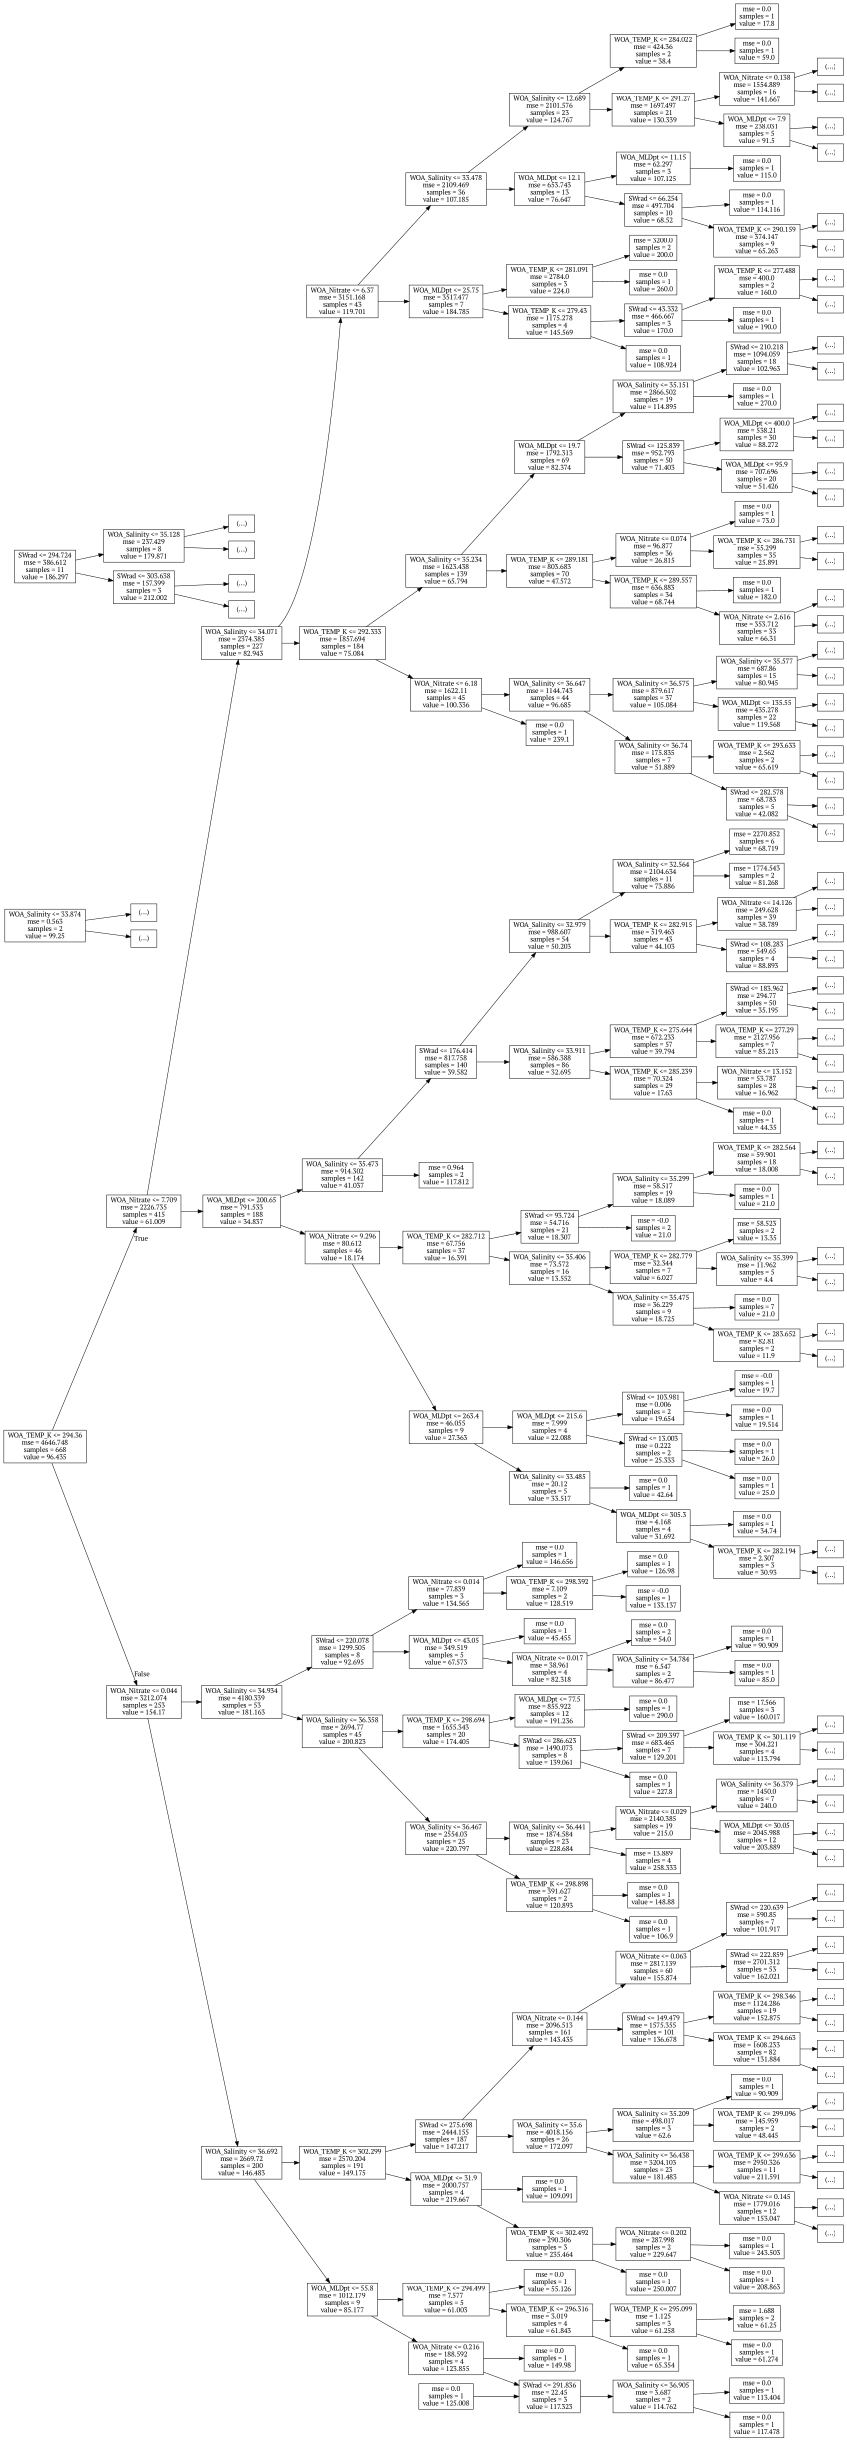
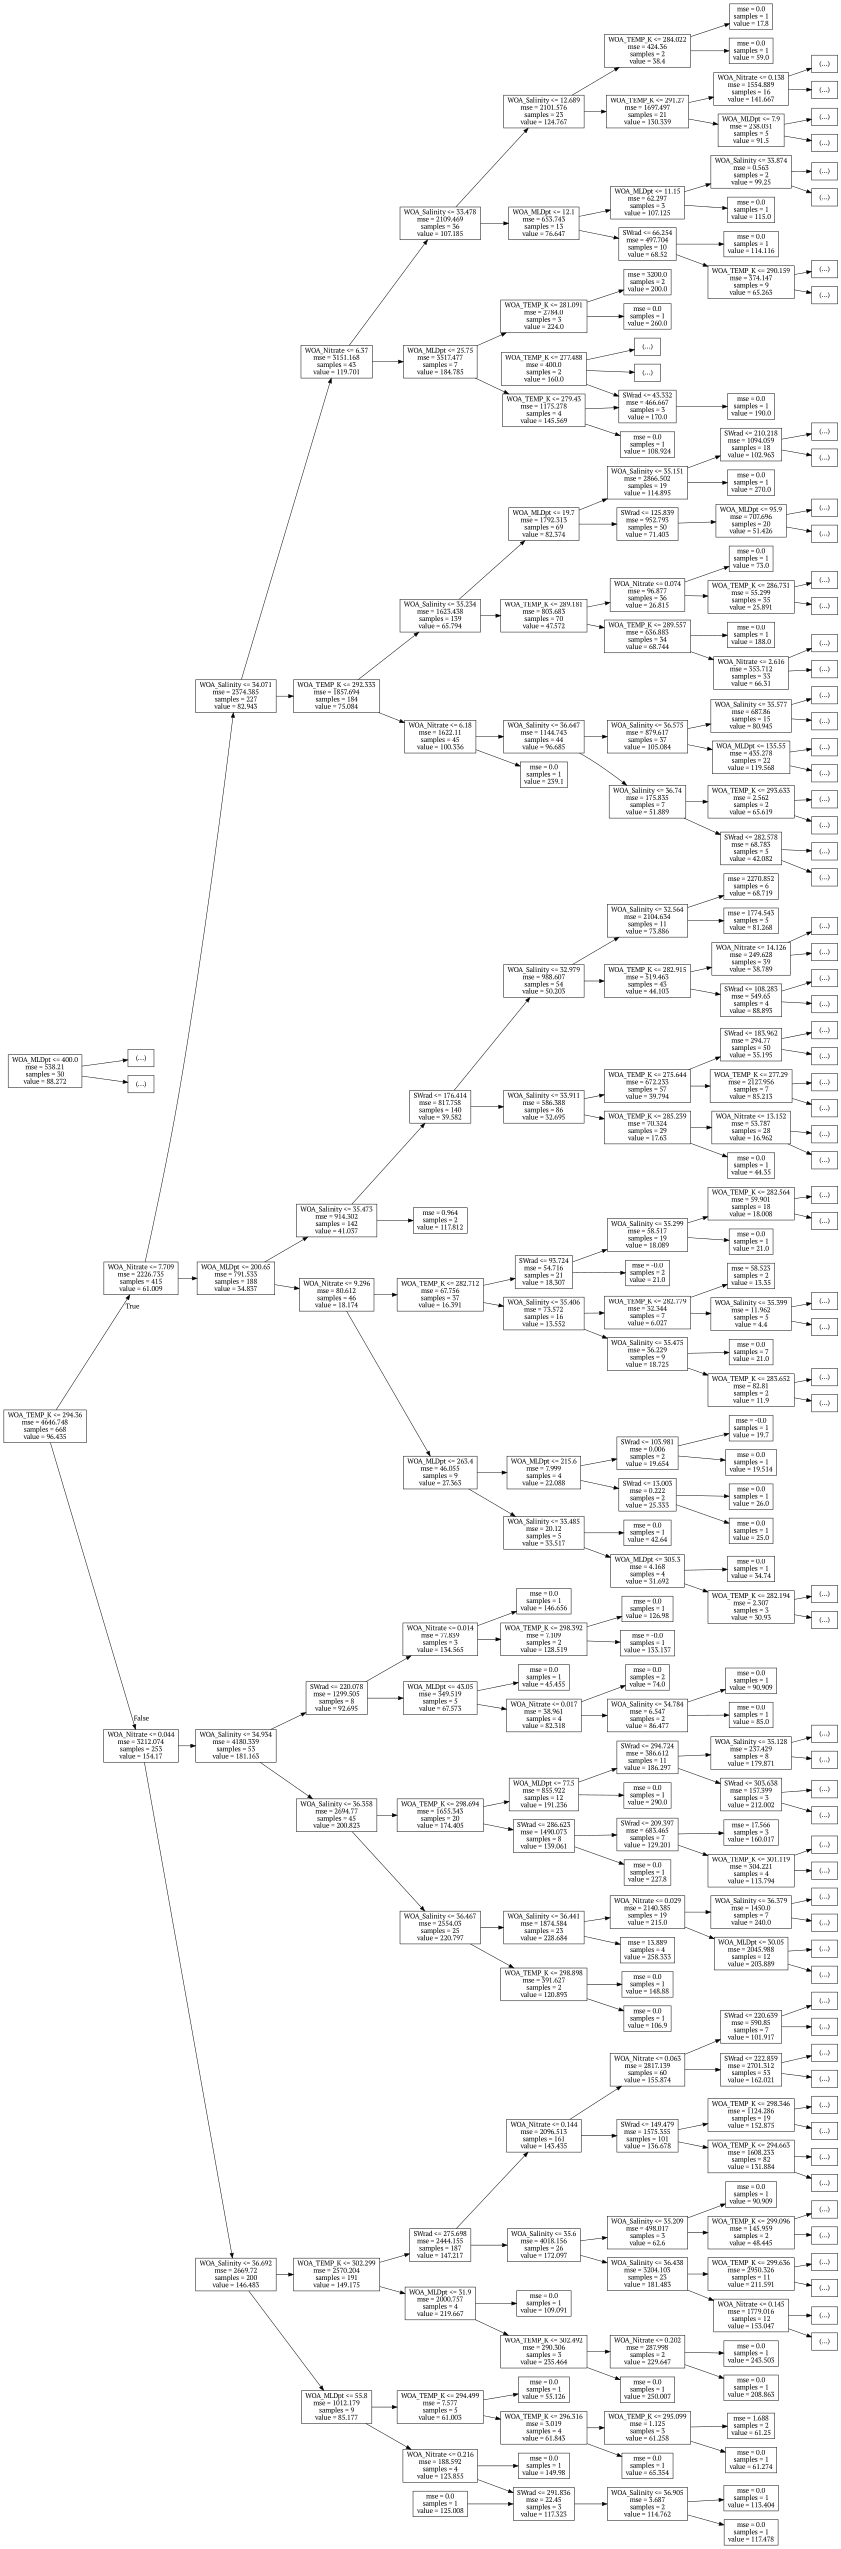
none -> (695, 188)
(696, 305) -> (600, 389)
(700, 447) -> none
(757, 590) -> (751, 635)
(757, 876) -> (751, 921)
(653, 1633) -> (647, 1677)
none -> (595, 1776)
